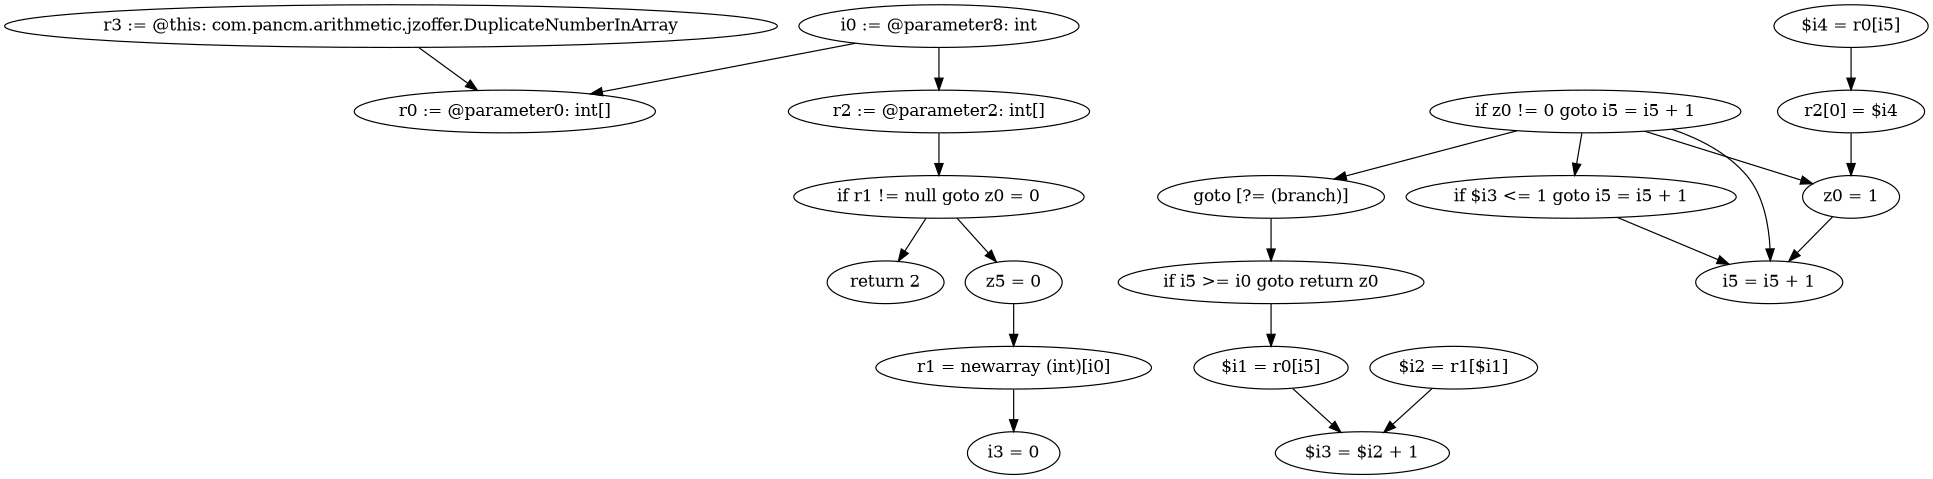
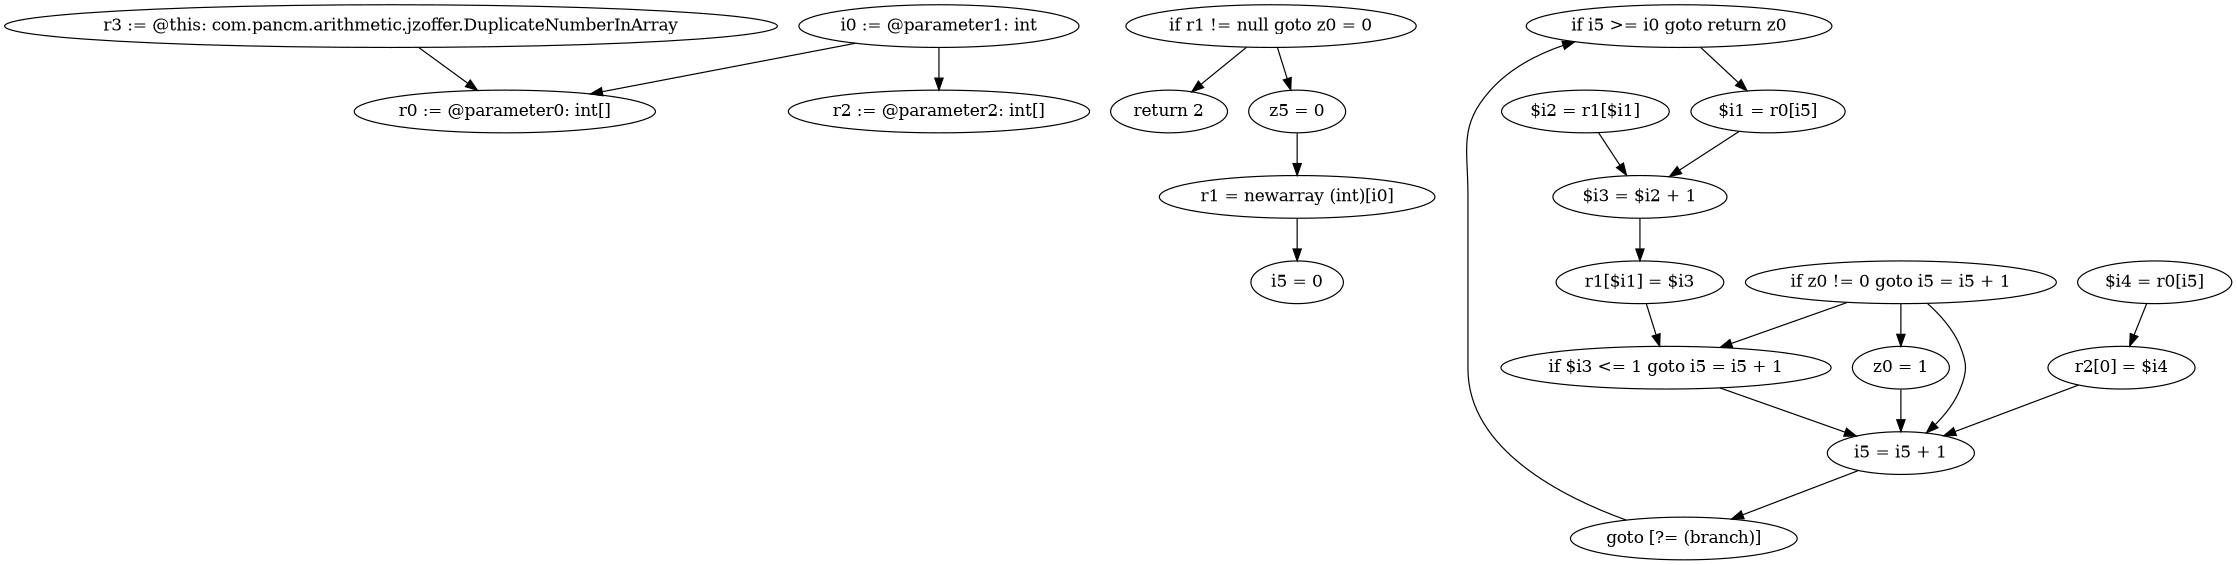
(939, 26) -> (939, 26)
(939, 148) -> none
(1851, 148) -> (2017, 408)
(1431, 153) -> (1801, 493)
none -> (1640, 282)
(1014, 453) -> (1297, 282)
